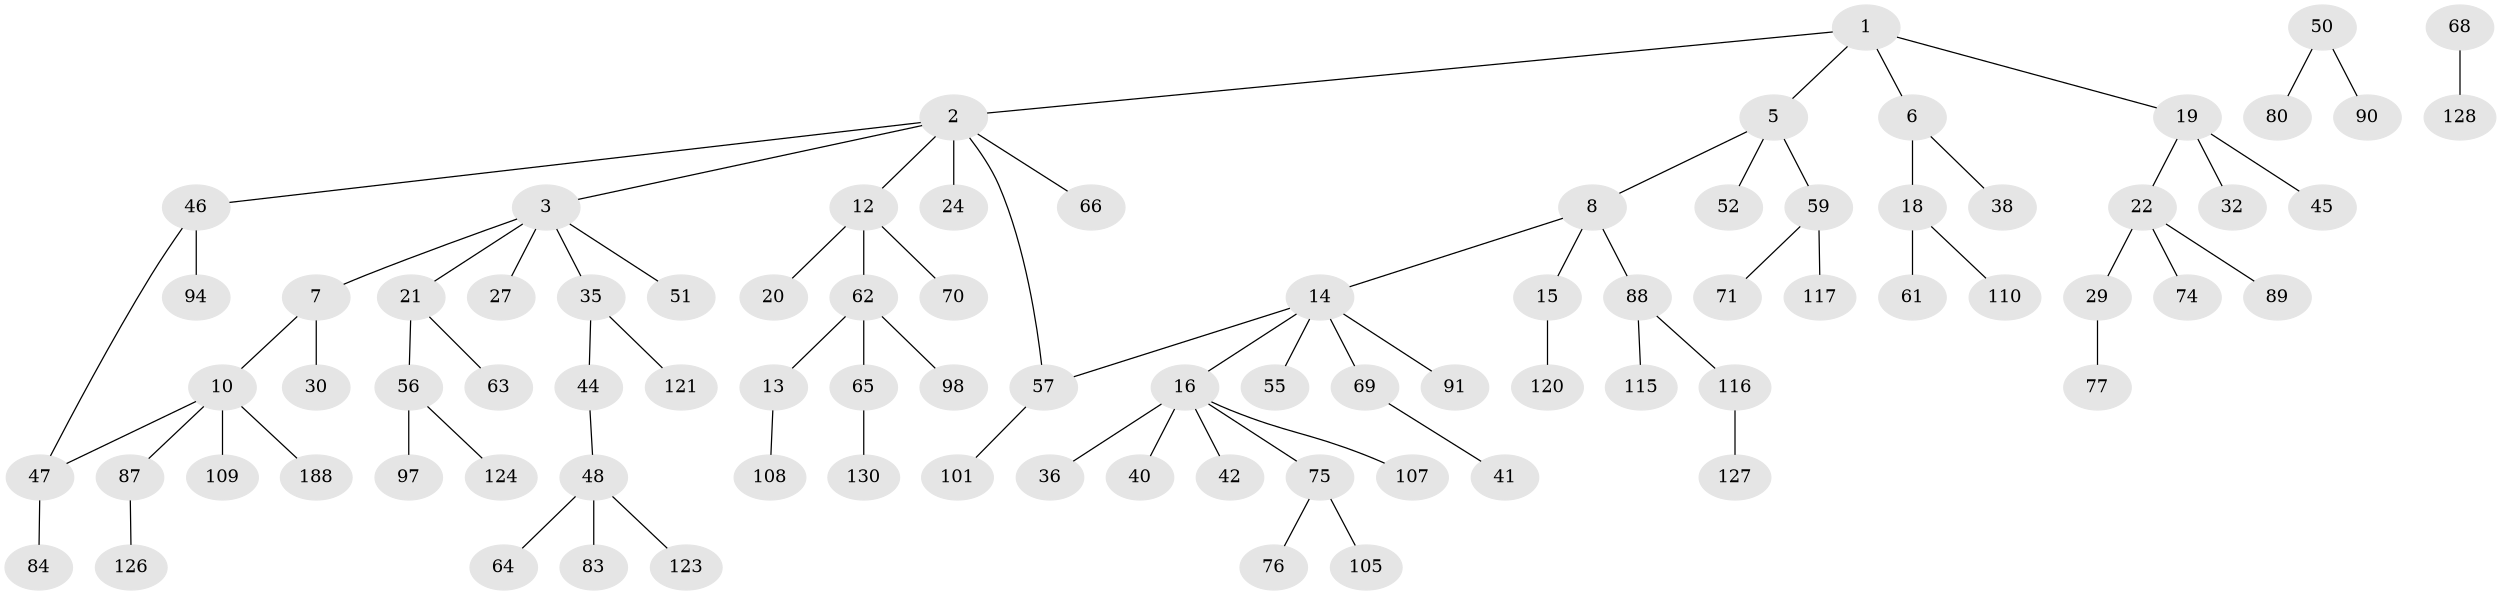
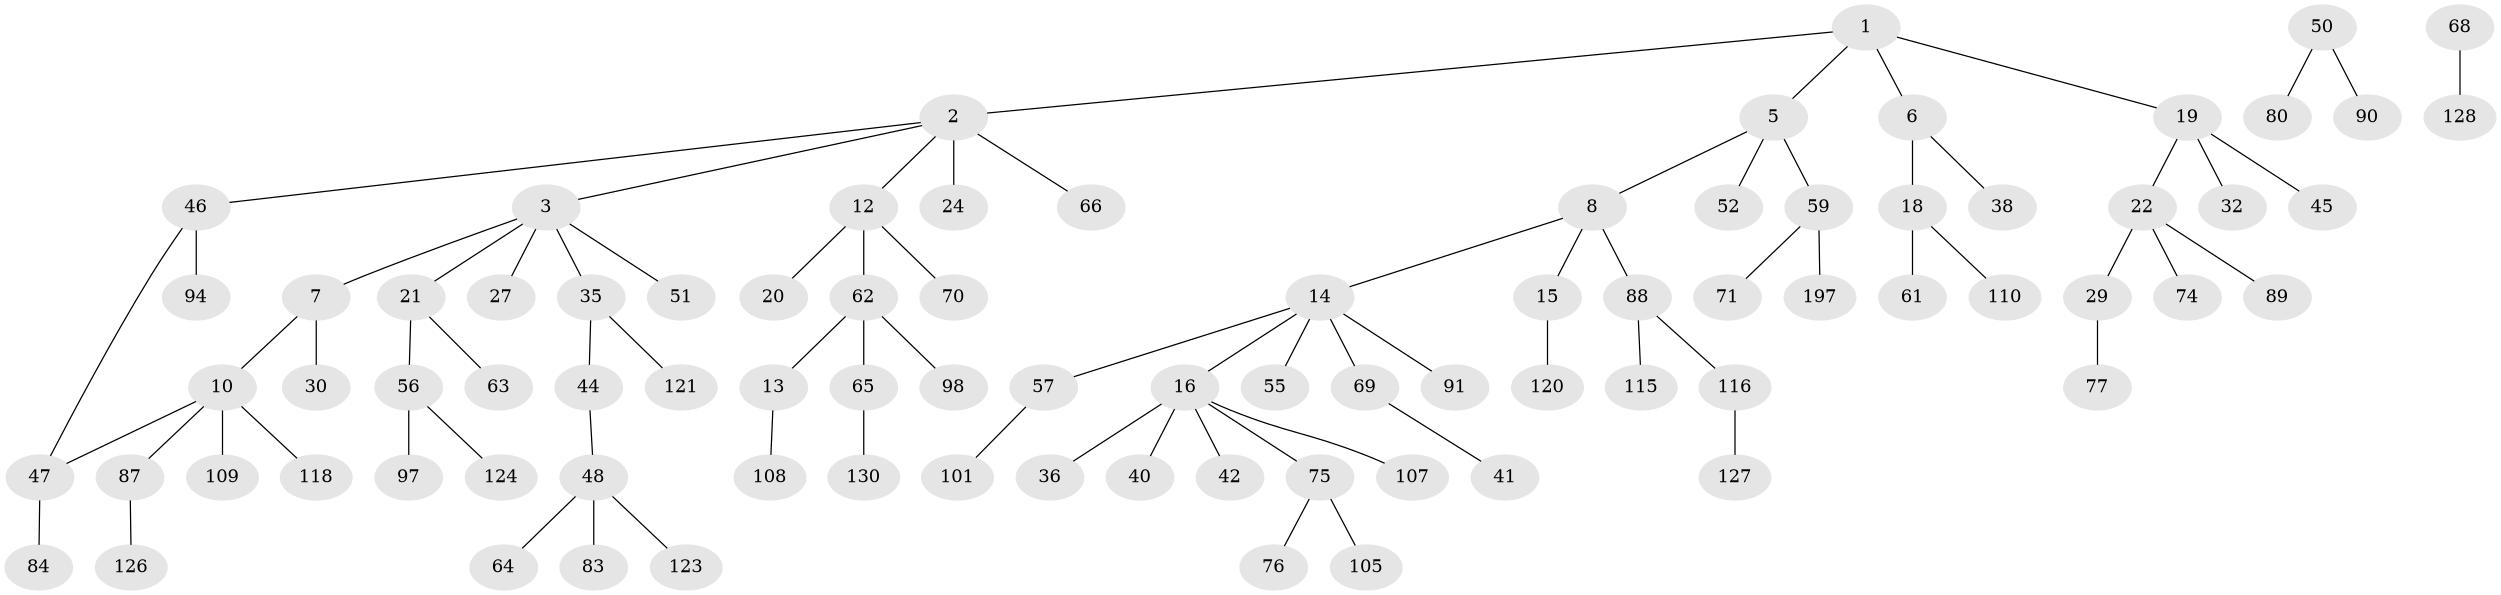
(1020, 247) -> none
(1820, 298) -> (1820, 298)
(316, 478) -> (316, 478)
